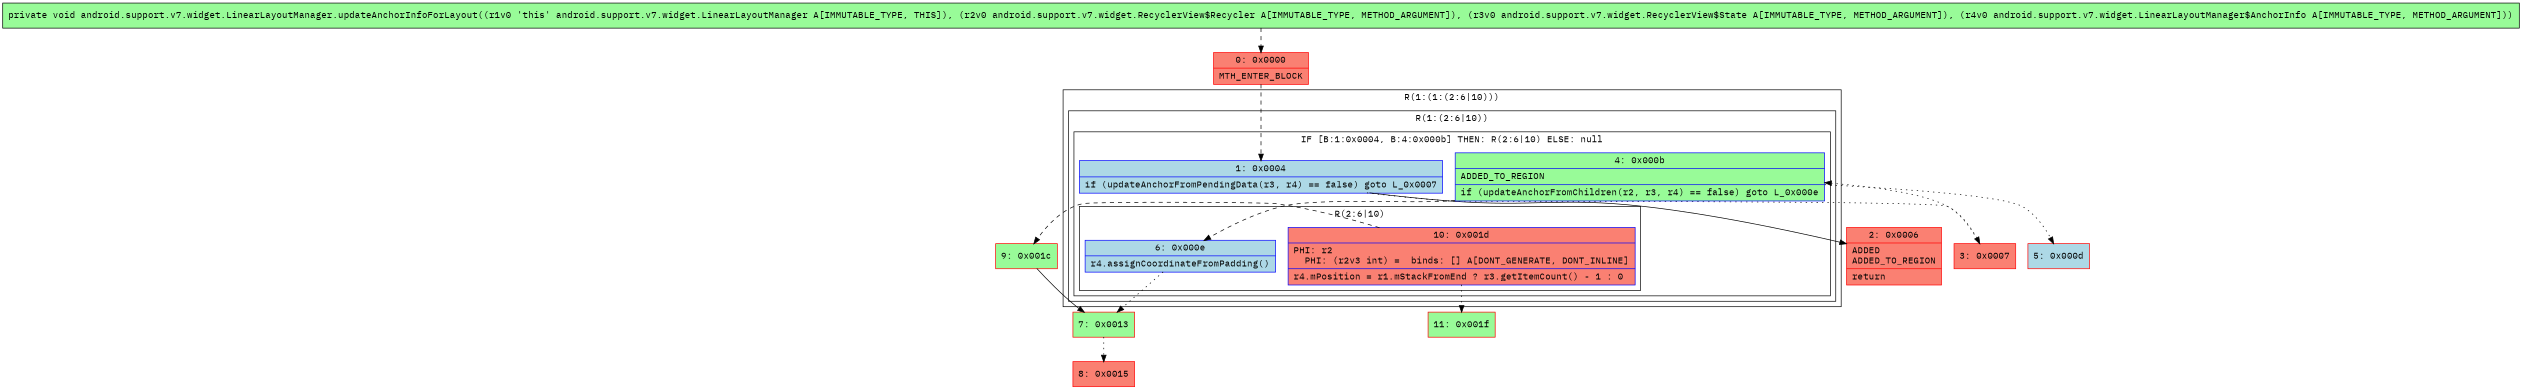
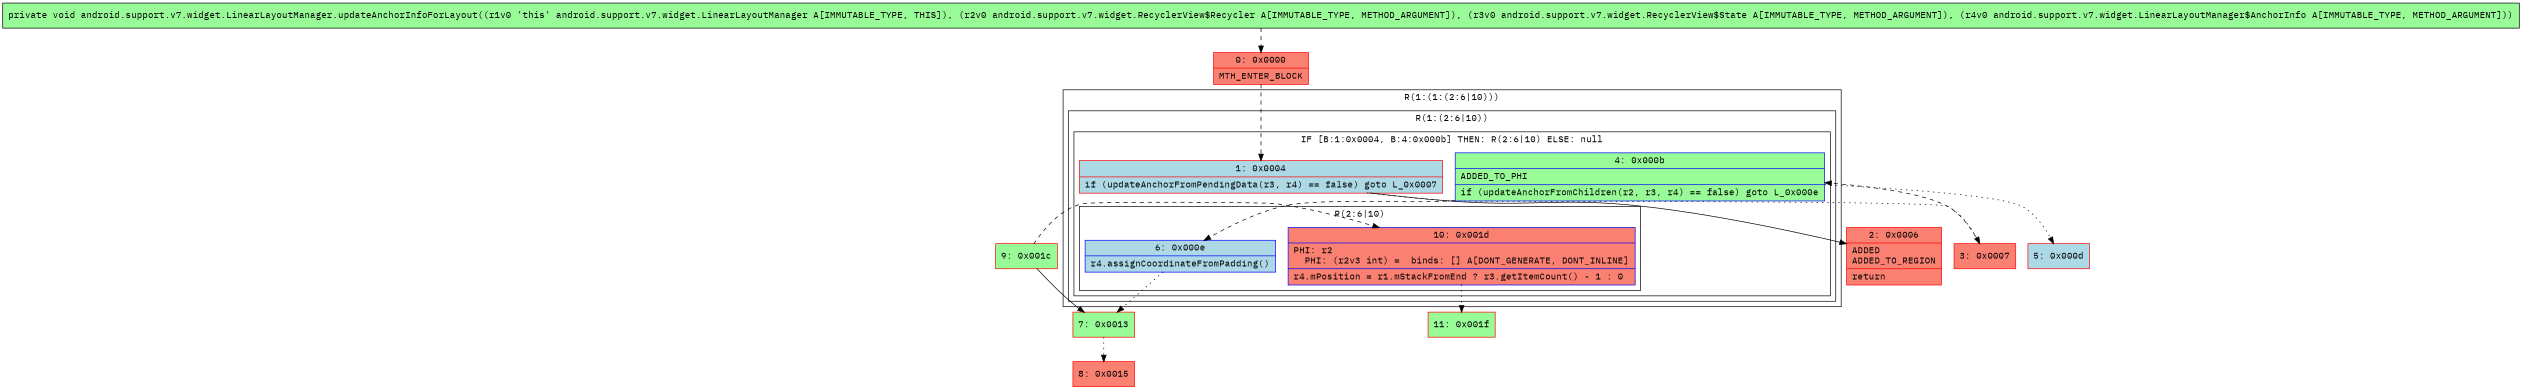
(1503, 176) -> (1494, 176)
(1261, 177) -> (1261, 177)
(1915, 195) -> (1915, 195)
(1186, 202) -> (1179, 202)
